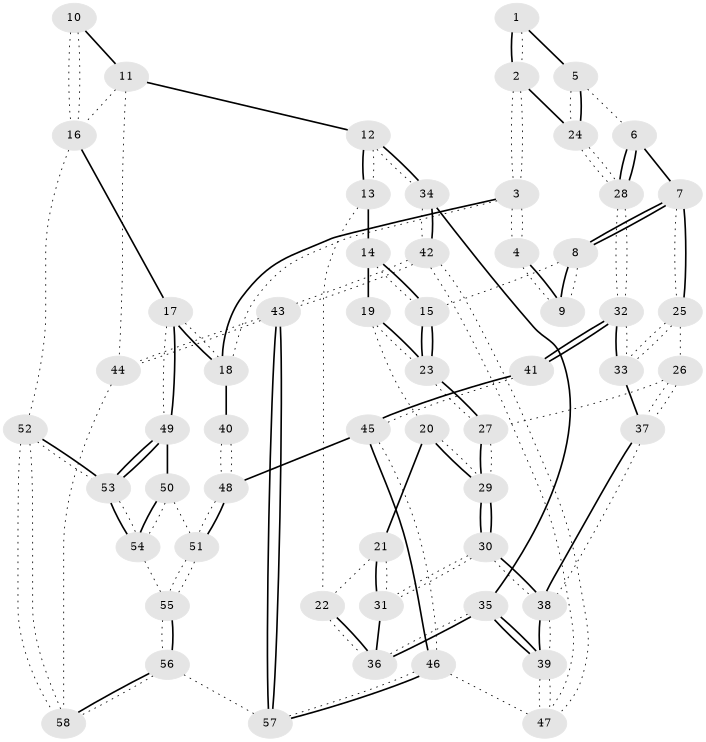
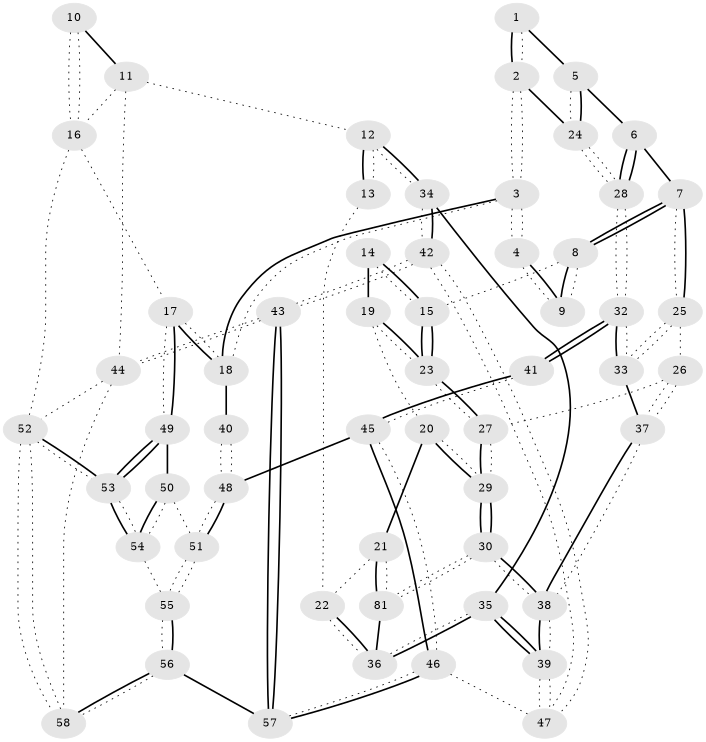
(247, 106) -> (247, 106)
(605, 106) -> (605, 106)
(116, 213) -> (116, 213)
(368, 223) -> none
none -> (72, 400)
(381, 606) -> (381, 606)
(219, 694) -> (219, 694)
